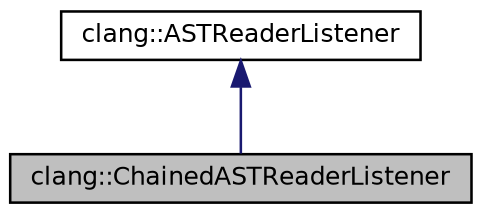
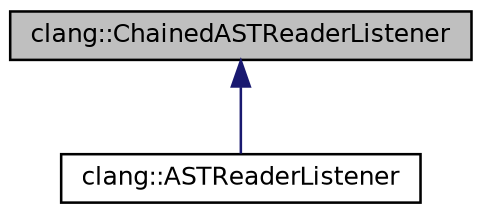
(241, 120) -> (241, 120)
